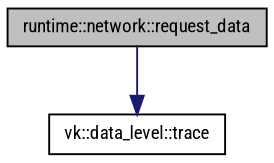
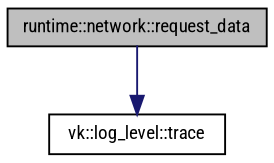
(137, 134) -> (137, 134)
